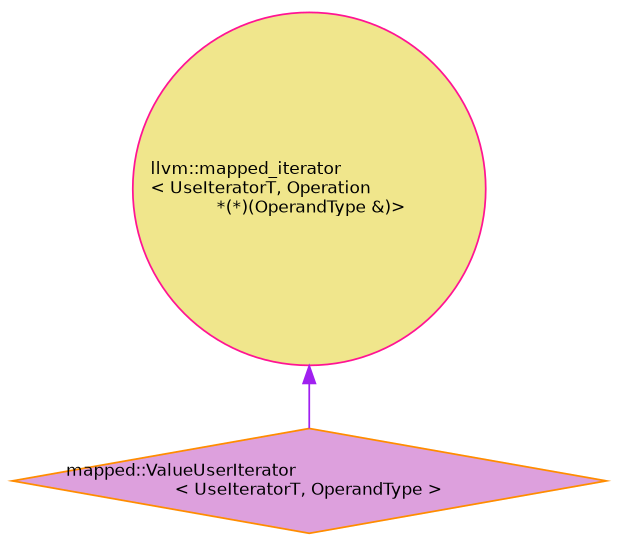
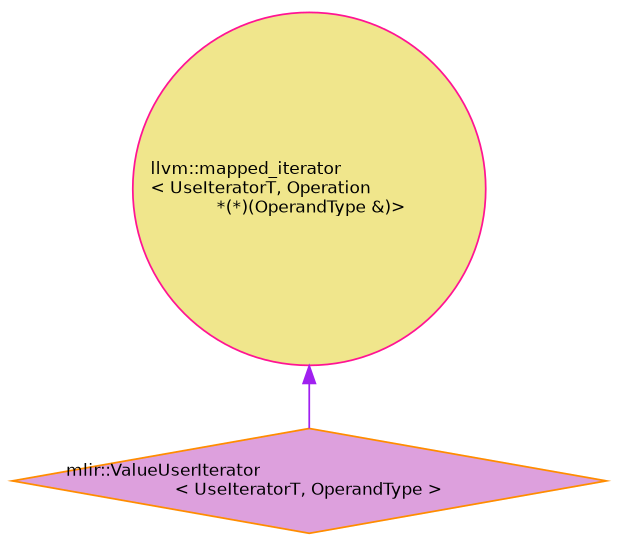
(309, 481) -> (309, 481)
